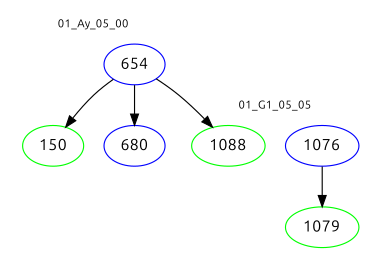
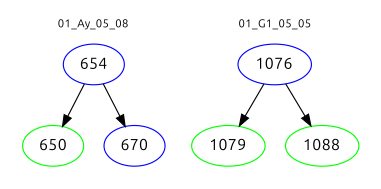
(94, 24) -> (94, 24)
(191, 106) -> (295, 100)
(53, 146) -> (53, 146)
(135, 146) -> (135, 146)
